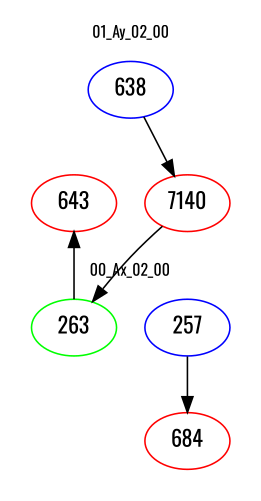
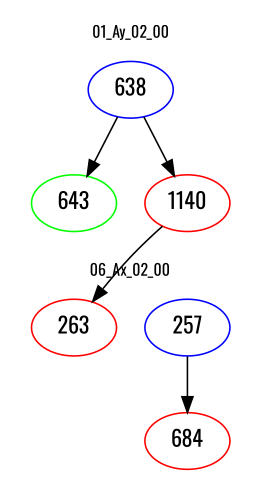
(74, 203) -> (74, 203)
(187, 203) -> (187, 203)
(131, 272) -> (131, 272)
(74, 274) -> (106, 139)
(74, 328) -> (74, 328)
